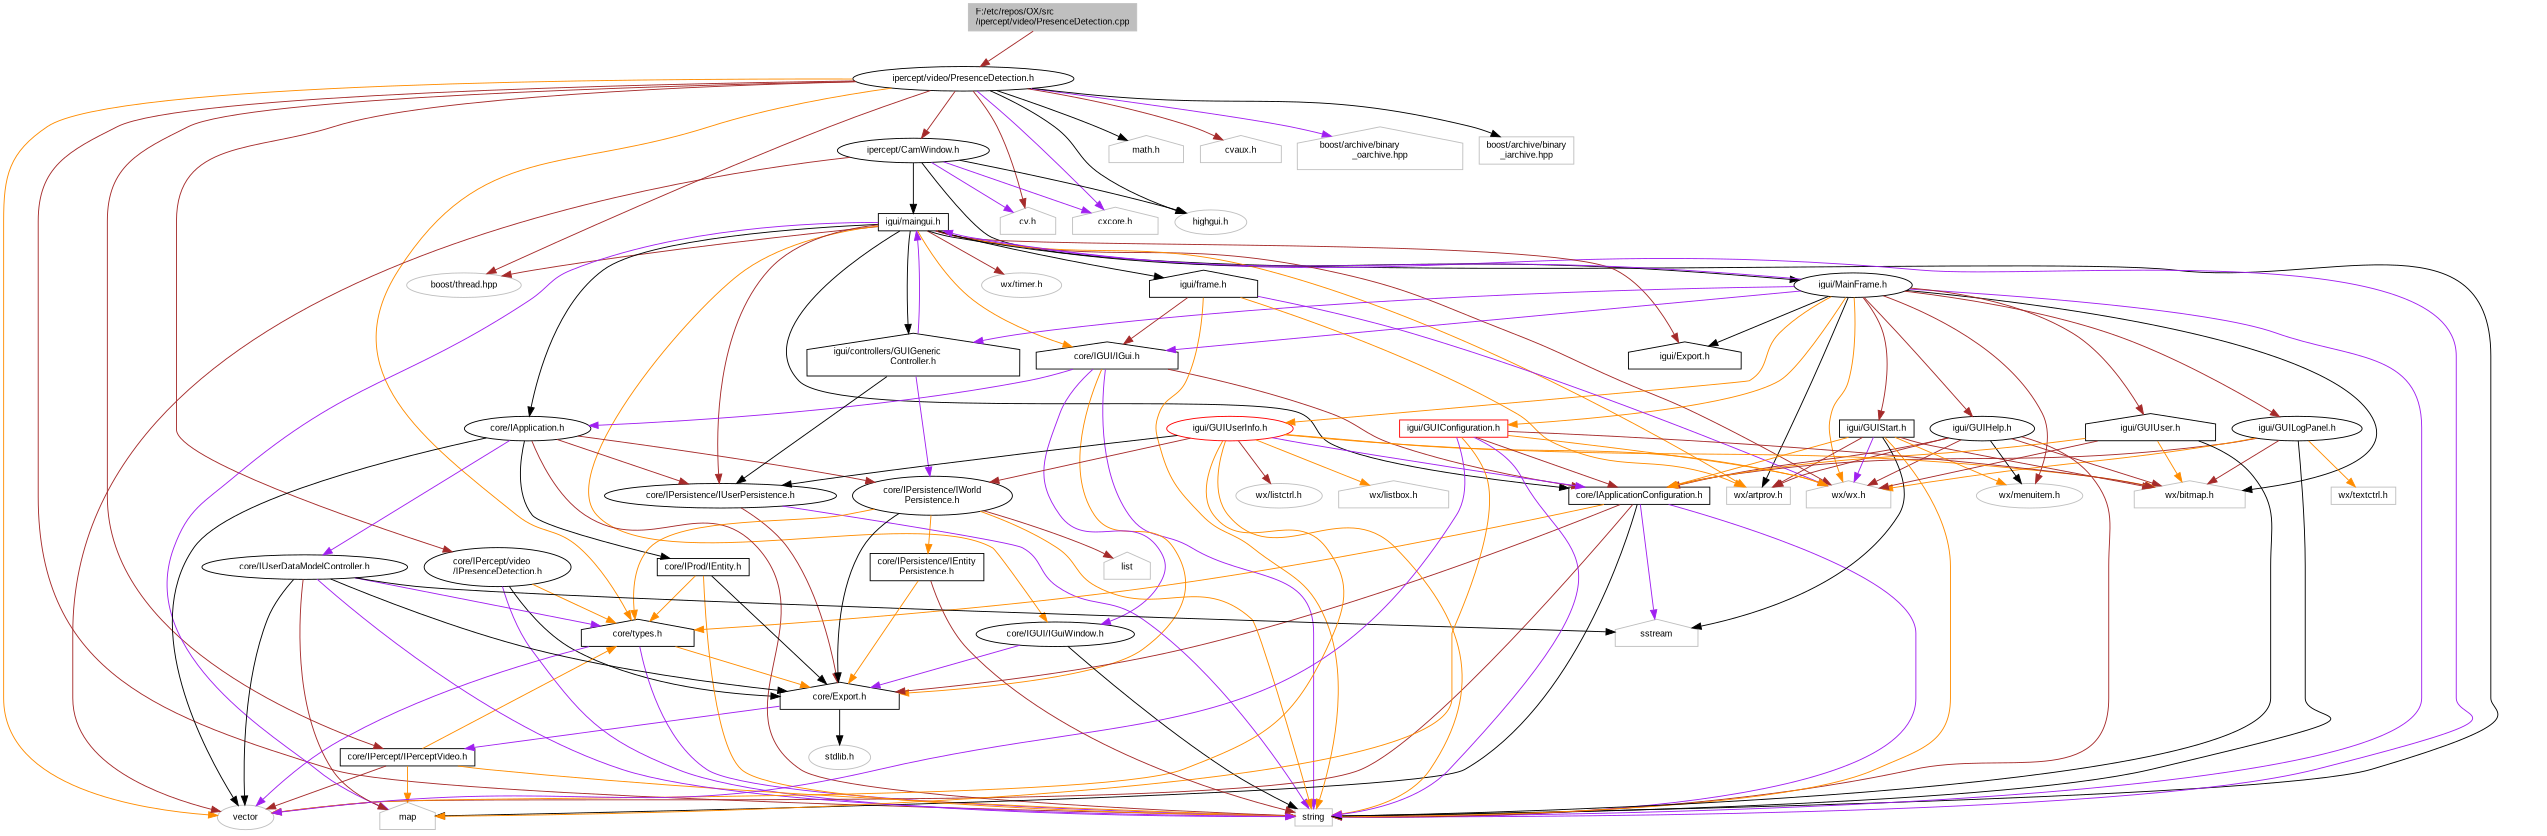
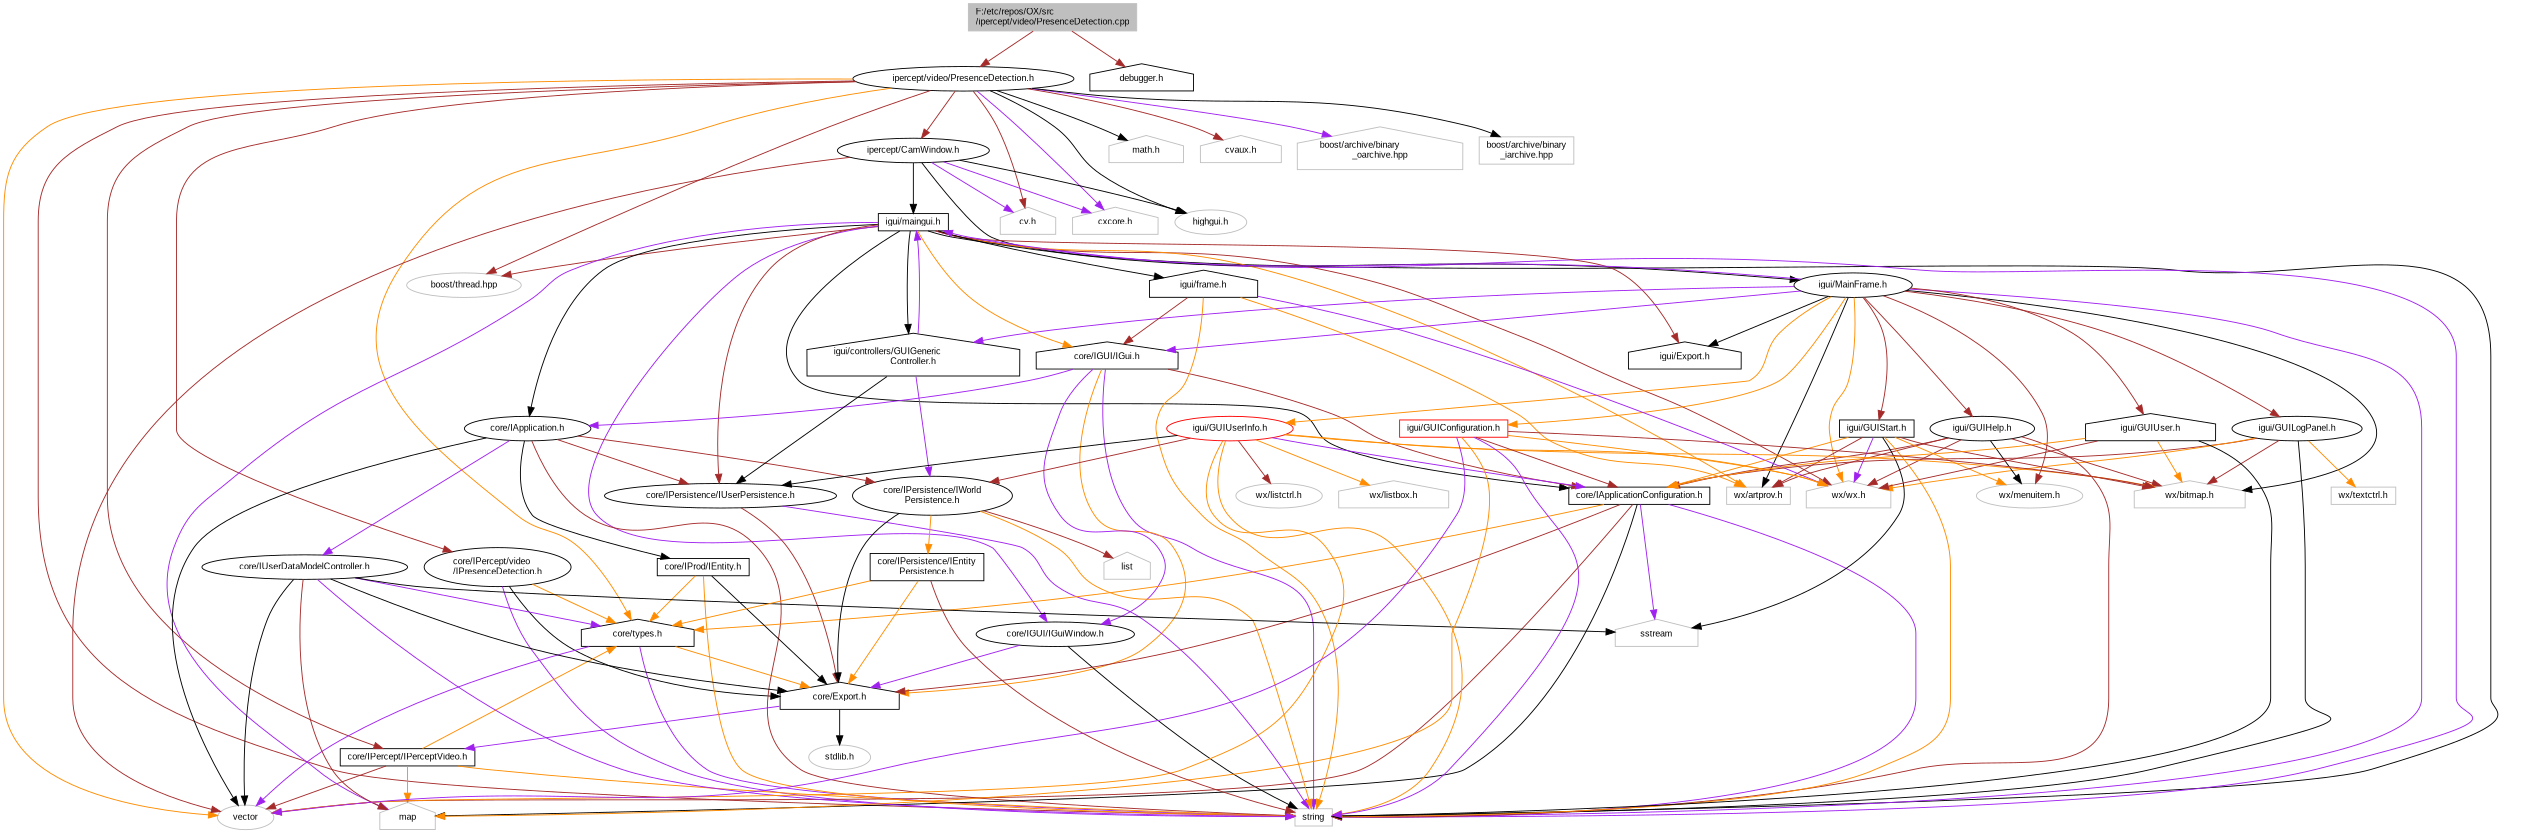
none -> (1142, 79)
(1022, 285) -> none
(596, 514) -> (596, 514)
(735, 523) -> (790, 599)
